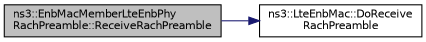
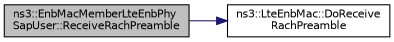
(113, 21) -> (97, 21)
